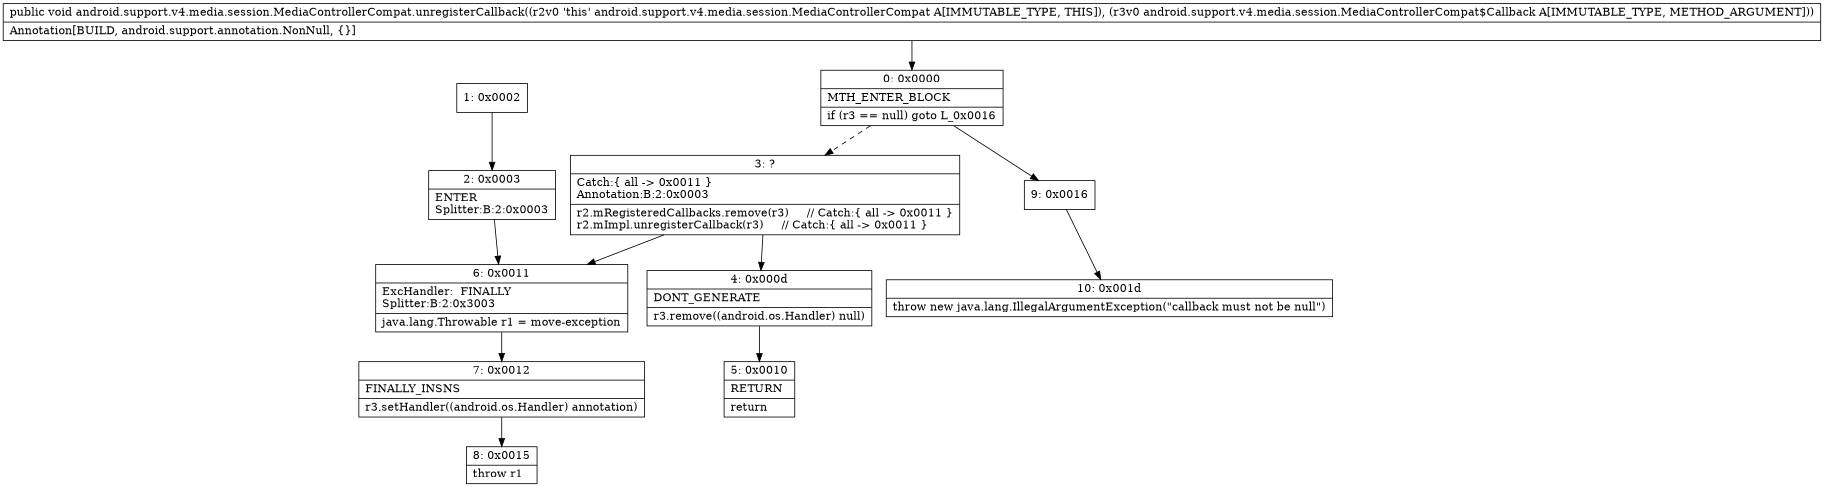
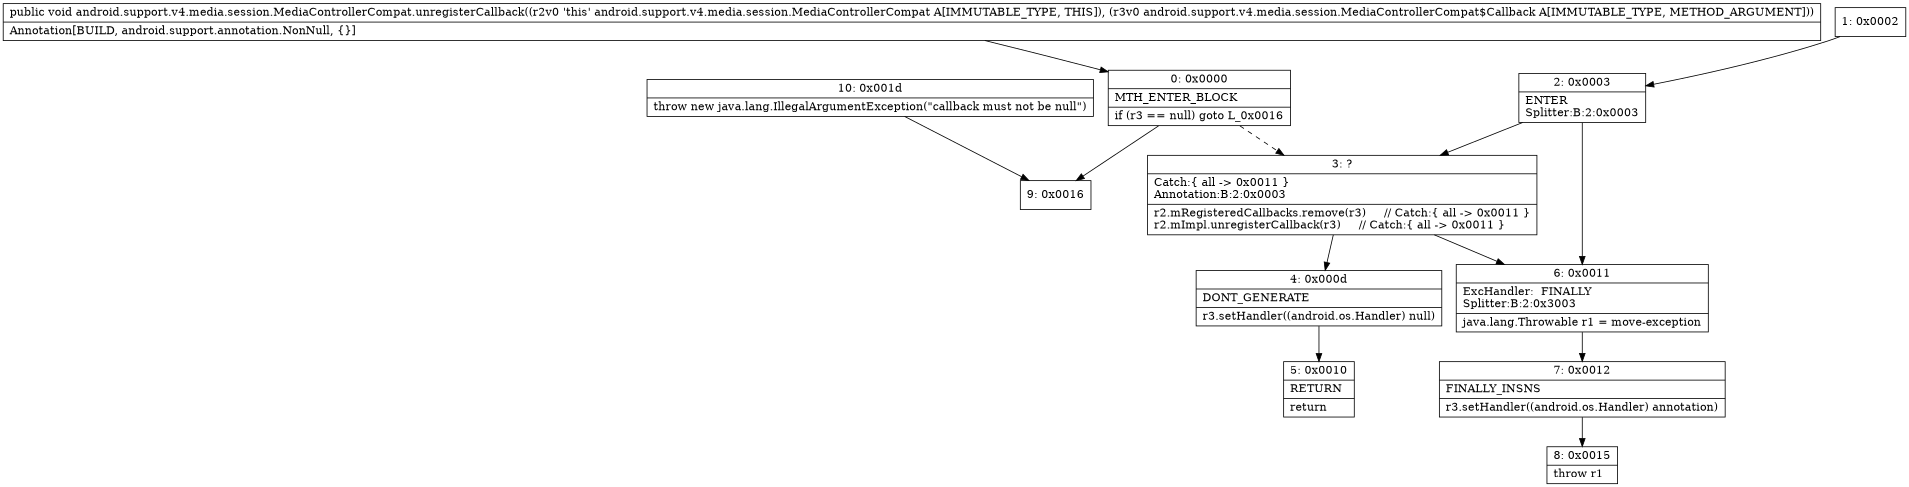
none -> (1485, 137)
(1082, 241) -> (963, 147)
(759, 316) -> (1319, 316)
